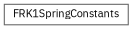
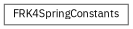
(66, 15) -> (66, 15)
